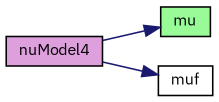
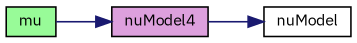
(124, 36) -> (76, 22)
(186, 81) -> (307, 22)
